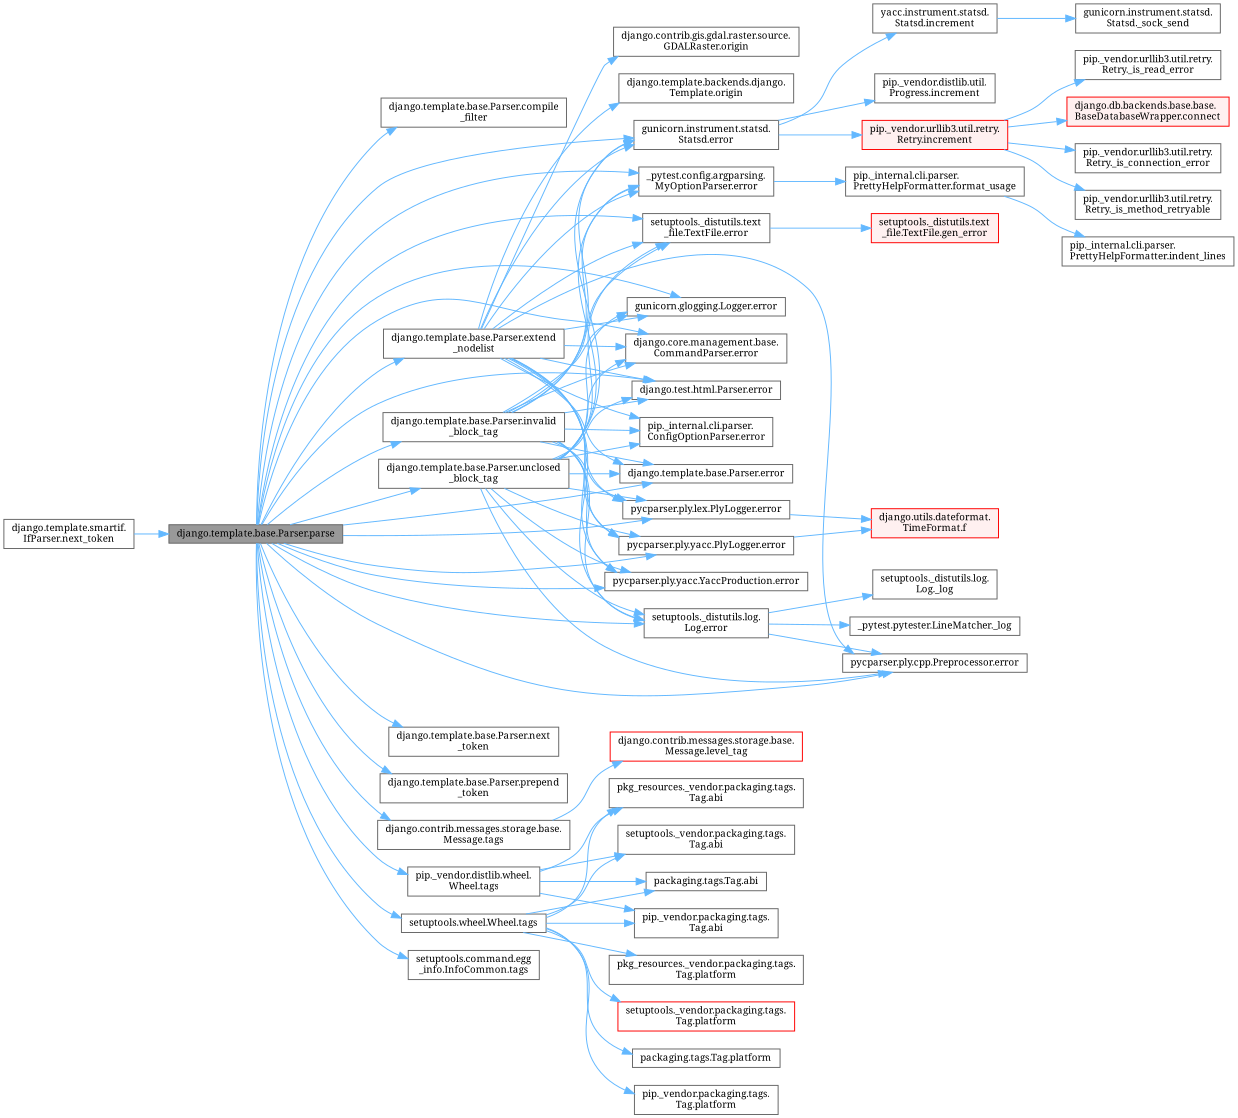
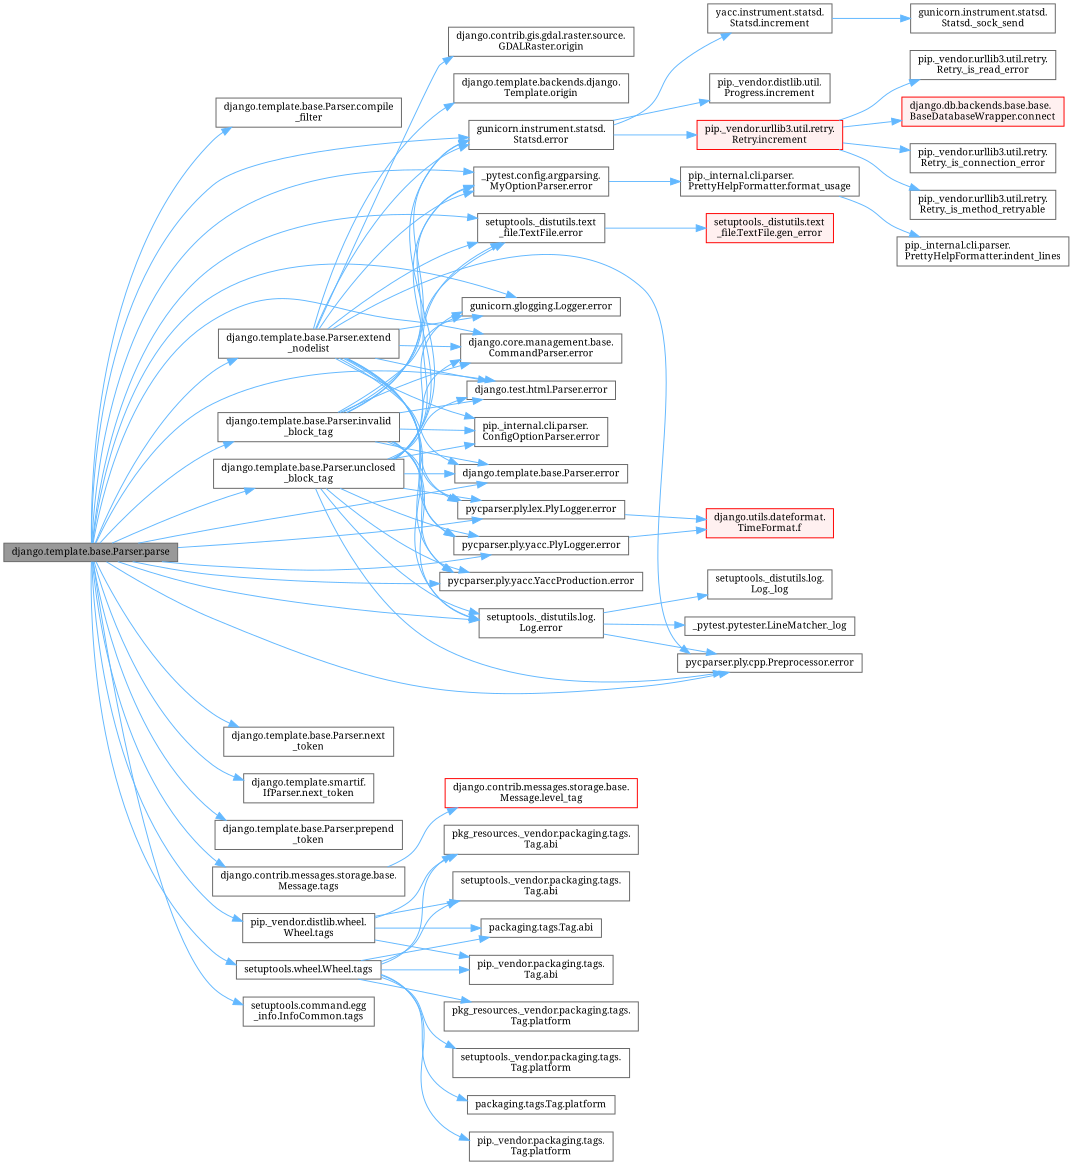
(146, 534) -> (144, 683)
(706, 1016) -> (541, 1063)
